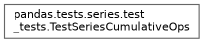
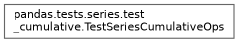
(102, 21) -> (119, 21)
